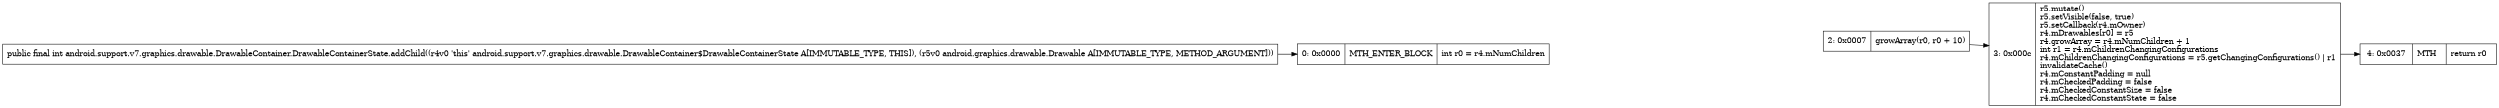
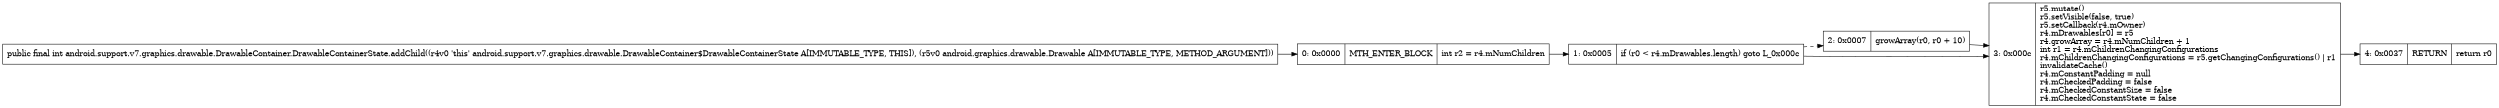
(1493, 54) -> (1493, 54)
none -> (1686, 54)
(2427, 54) -> (2430, 54)
